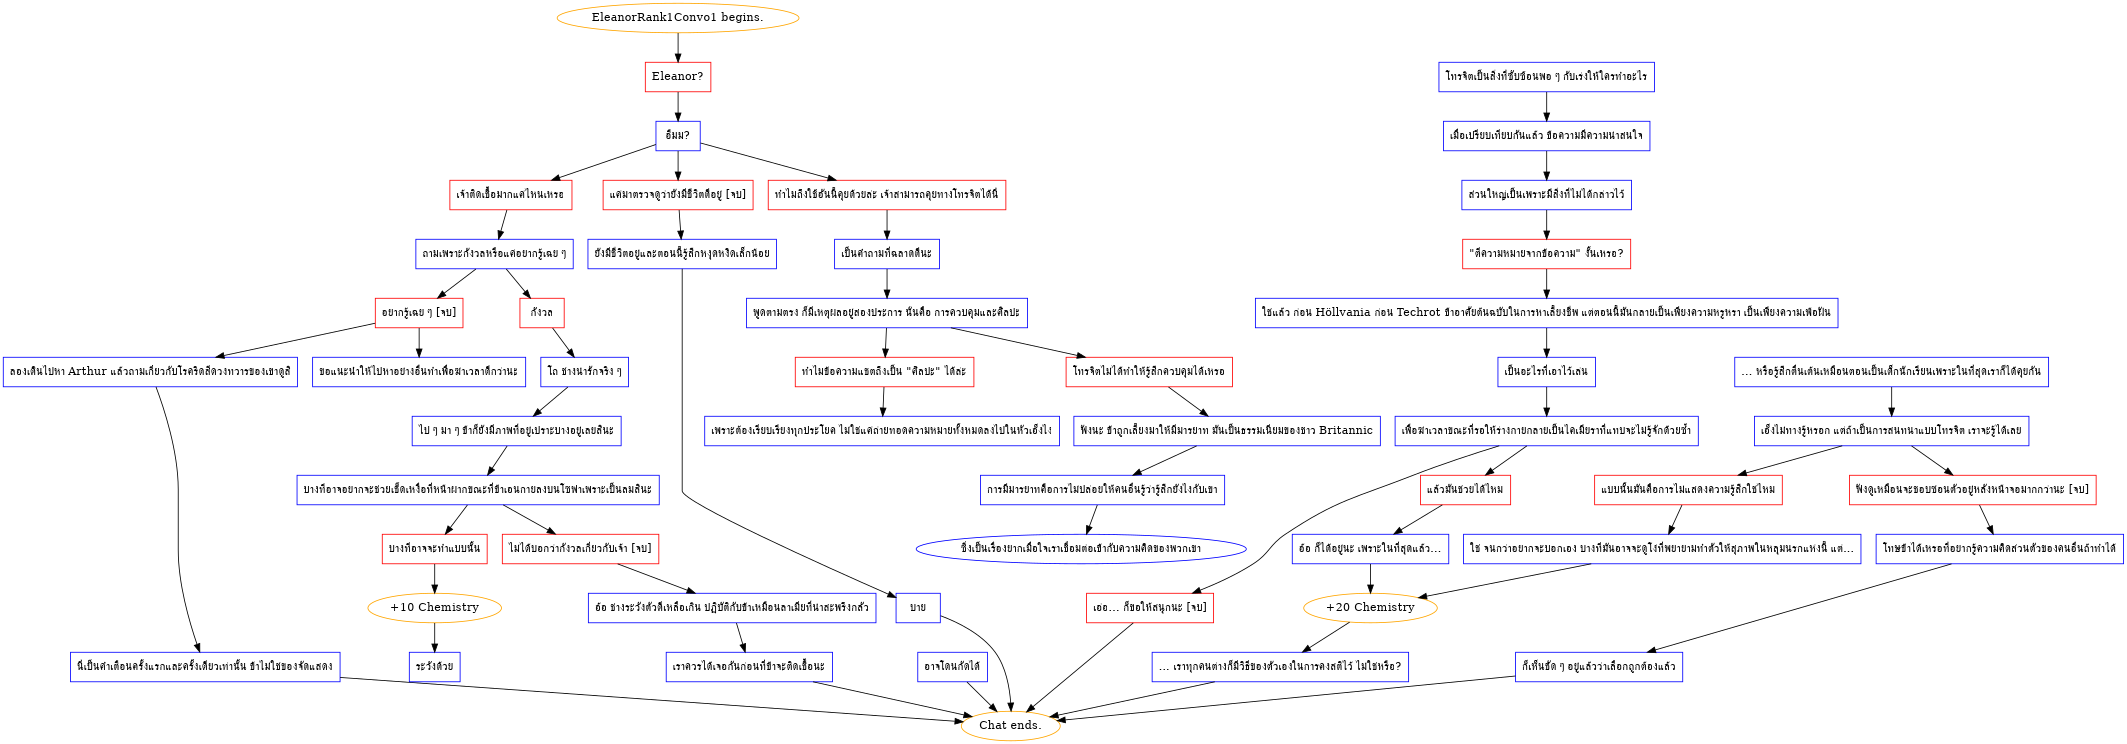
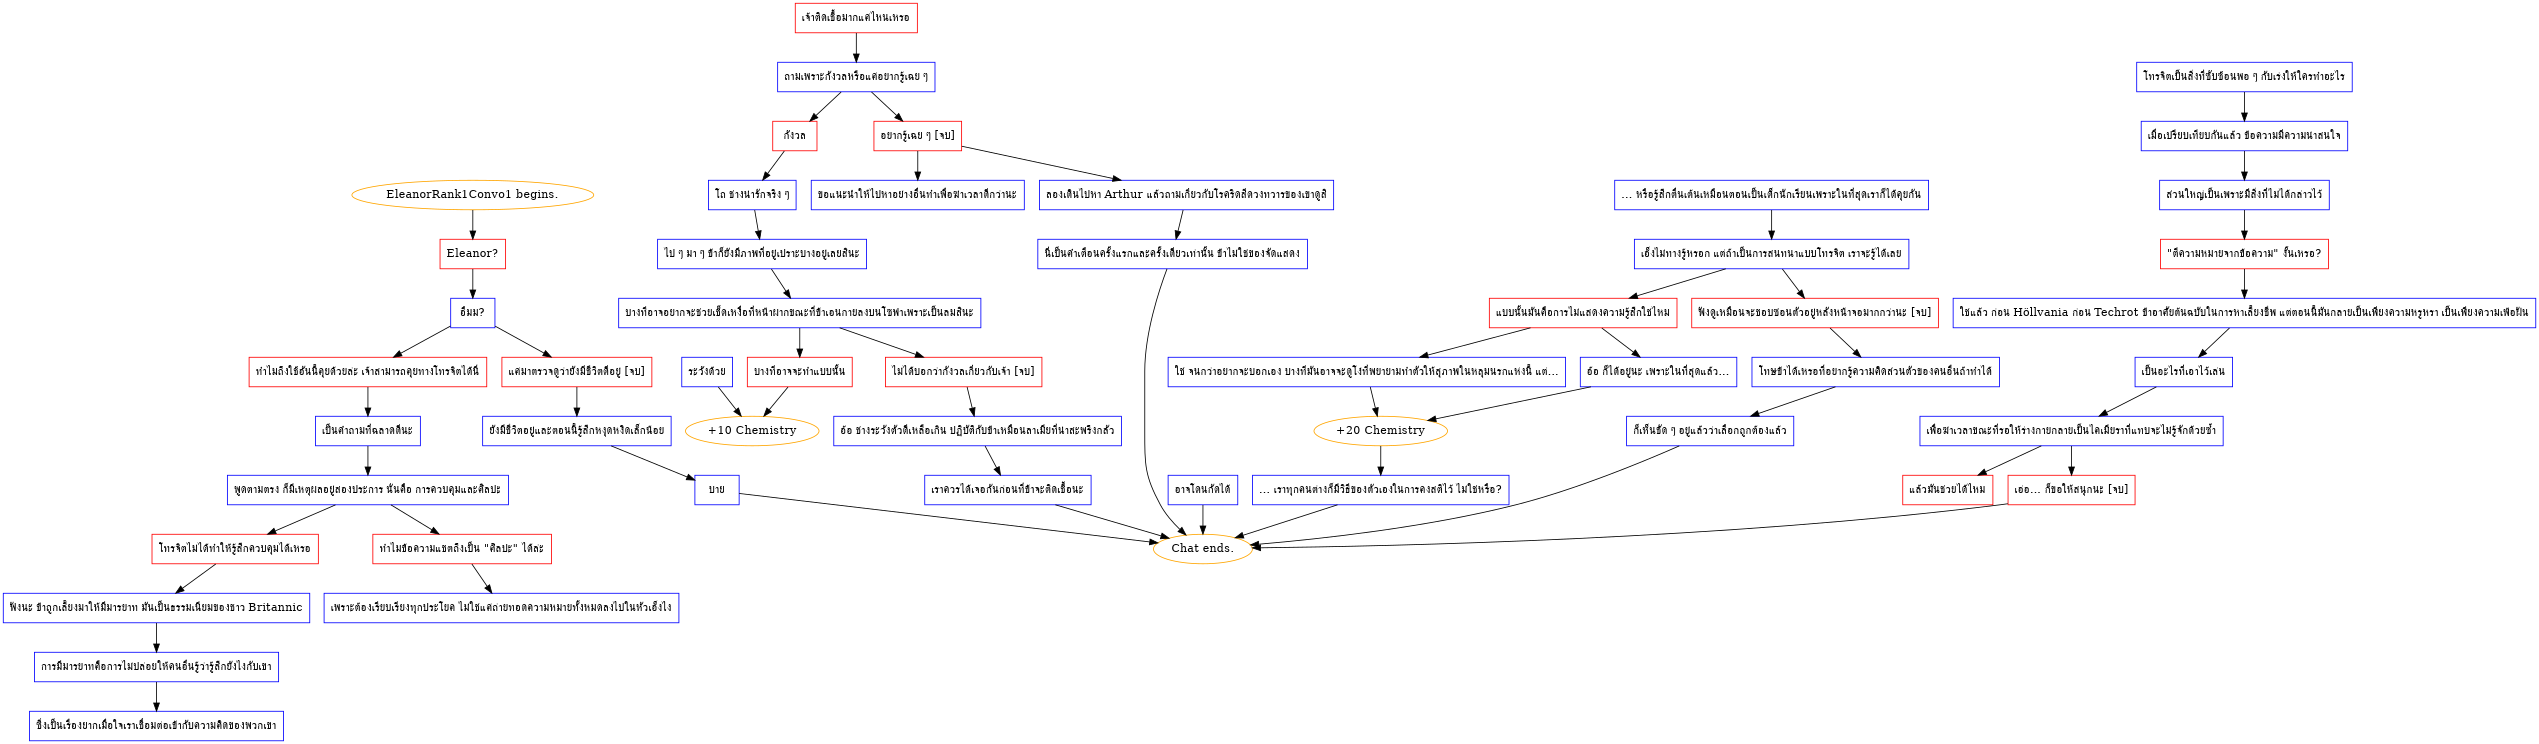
(608, 161) -> none
(1422, 517) -> (1618, 340)
(1081, 549) -> (157, 726)
(435, 634) -> (727, 398)
